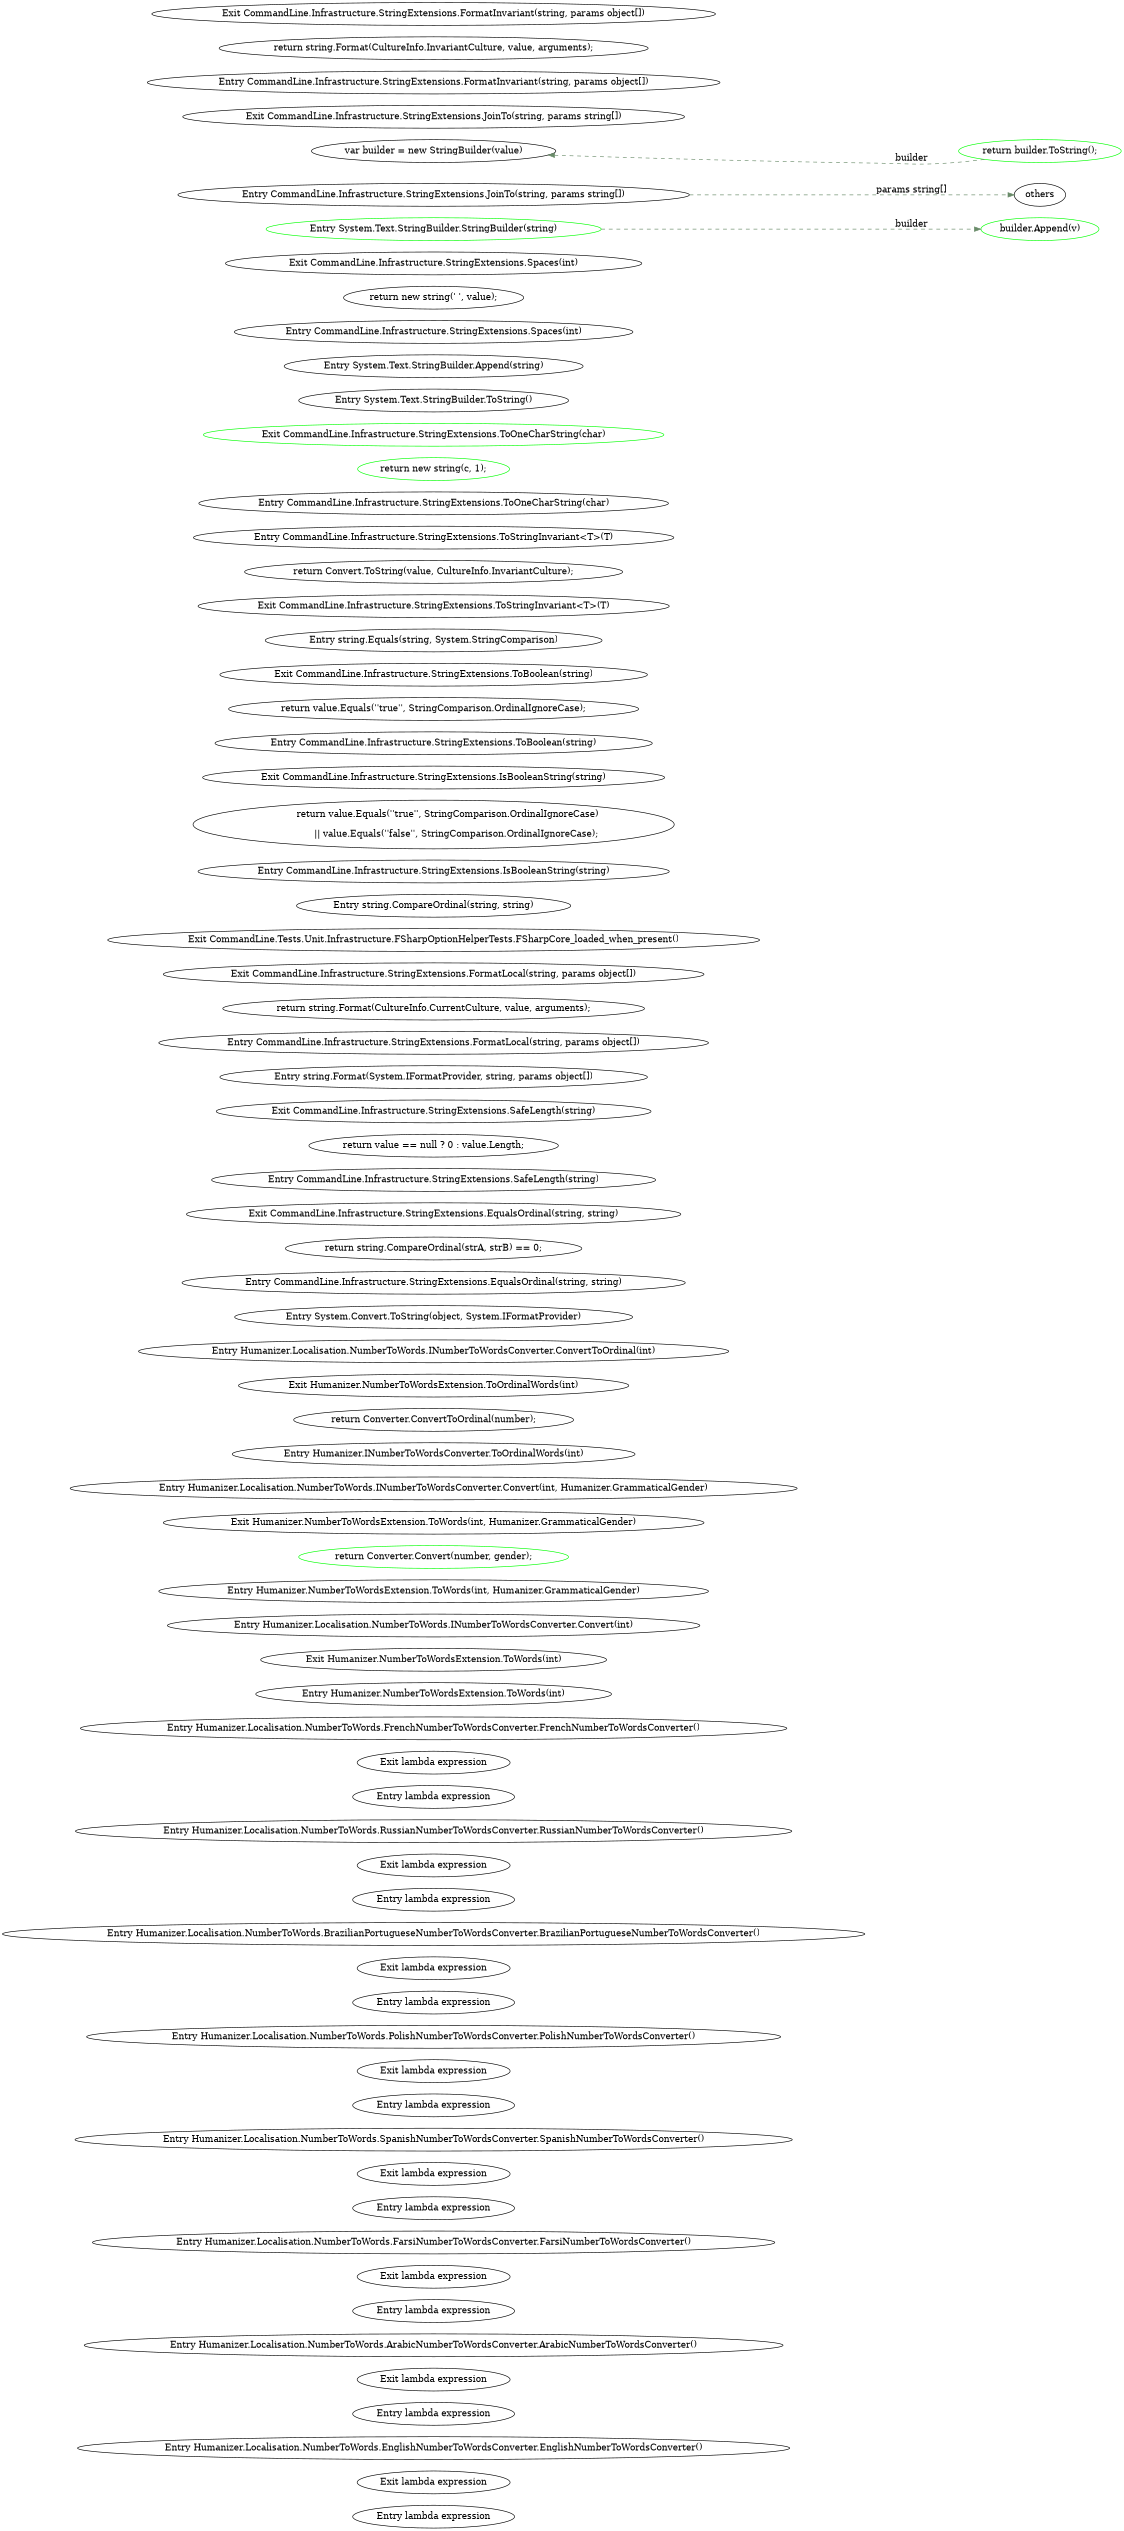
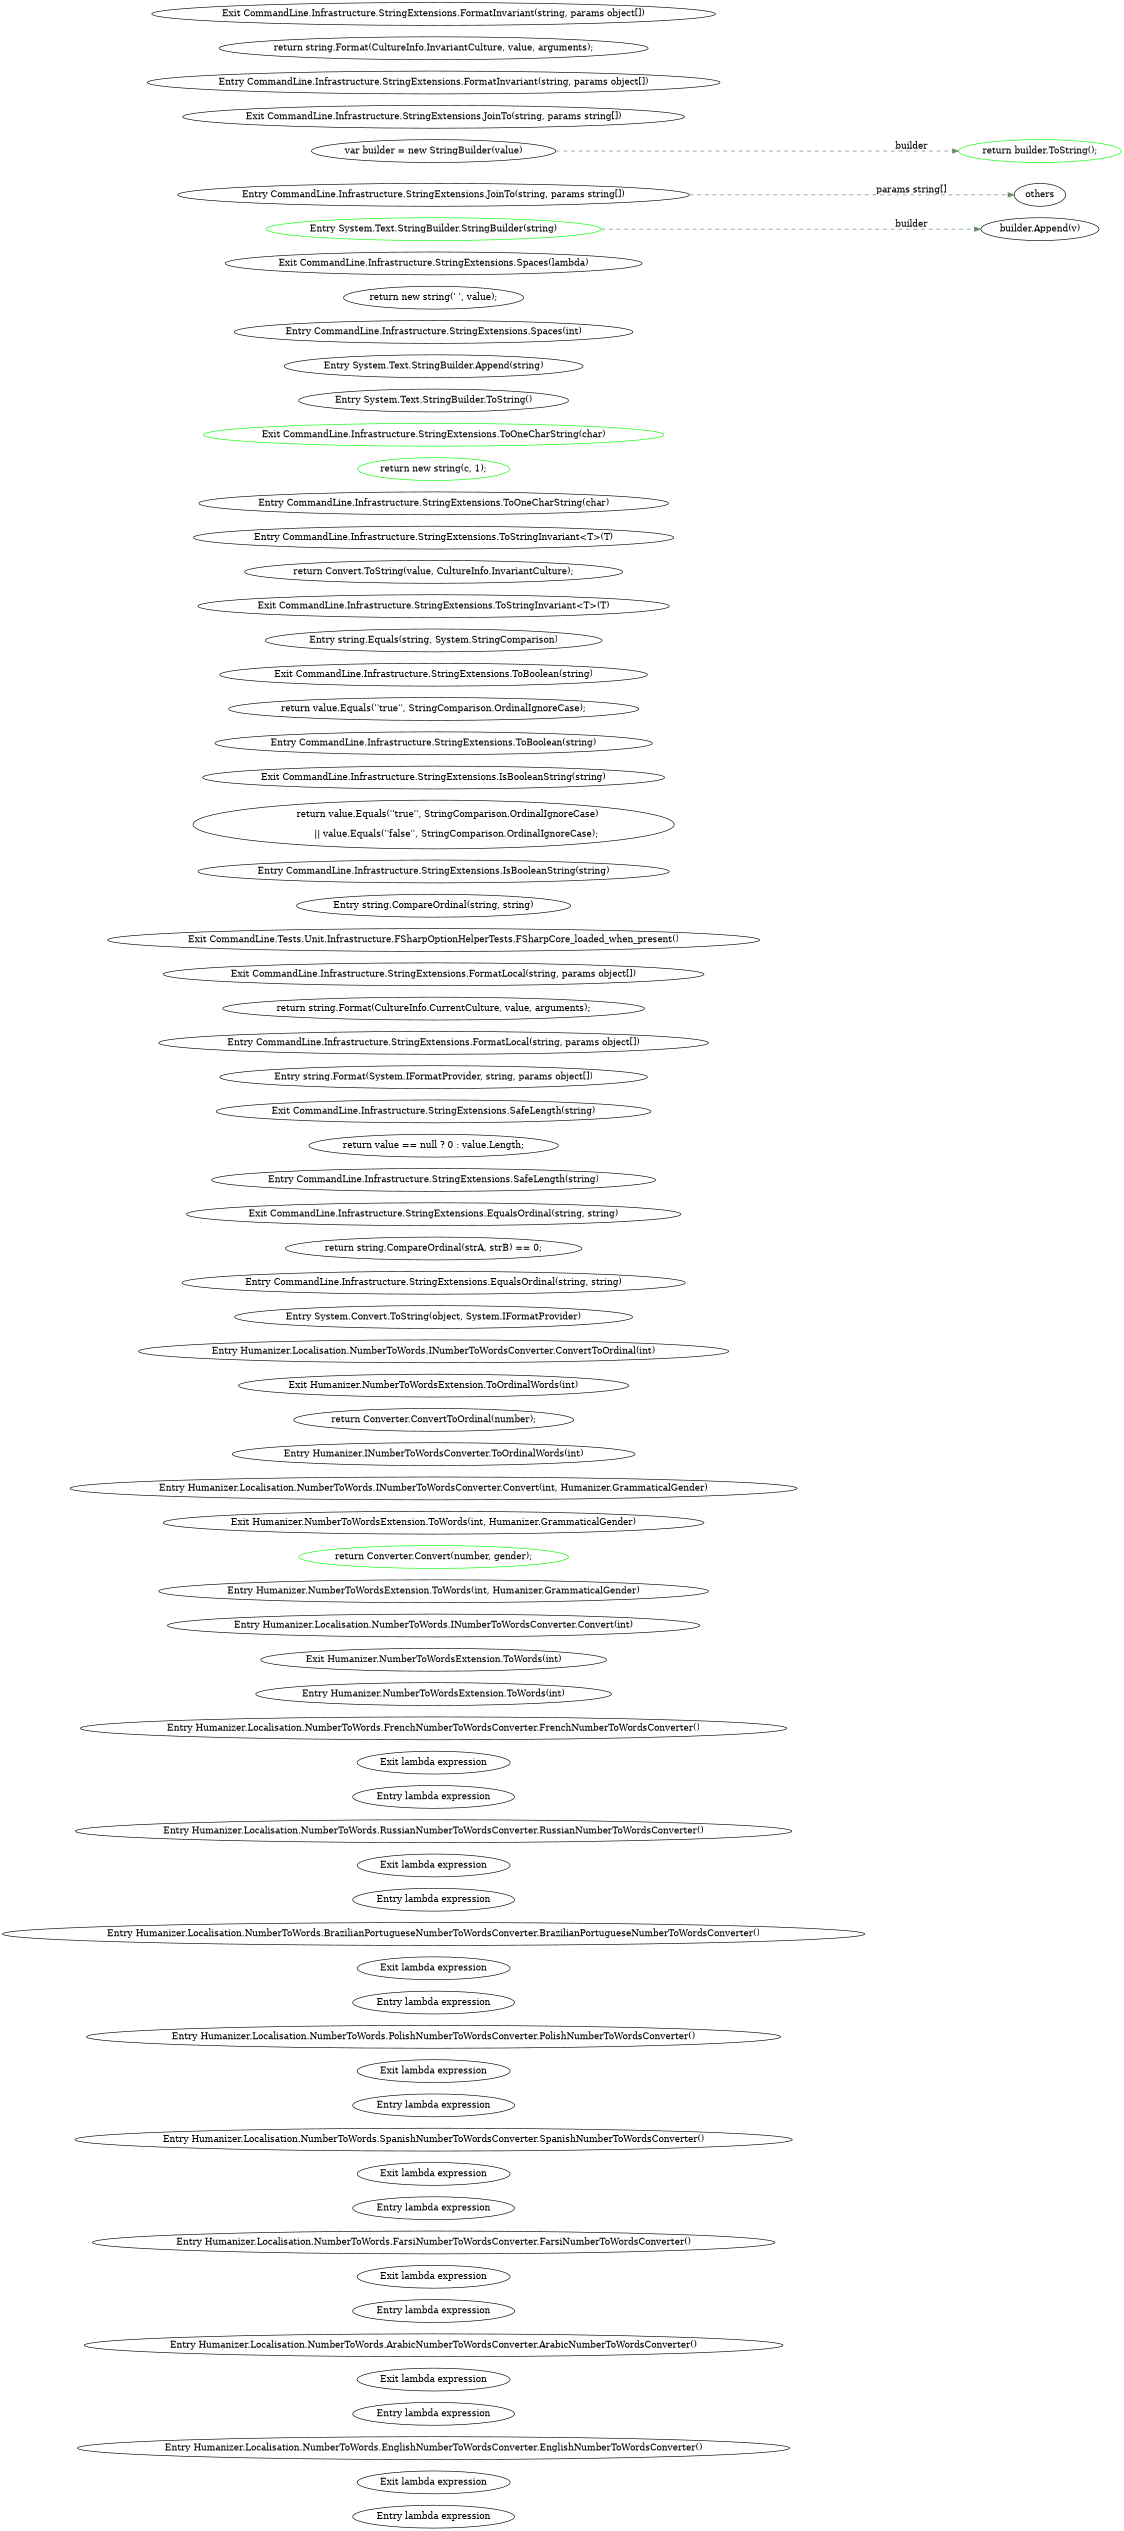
(770, 161) -> (754, 151)
(1040, 229) -> (1040, 229)
(434, 263) -> (434, 263)
